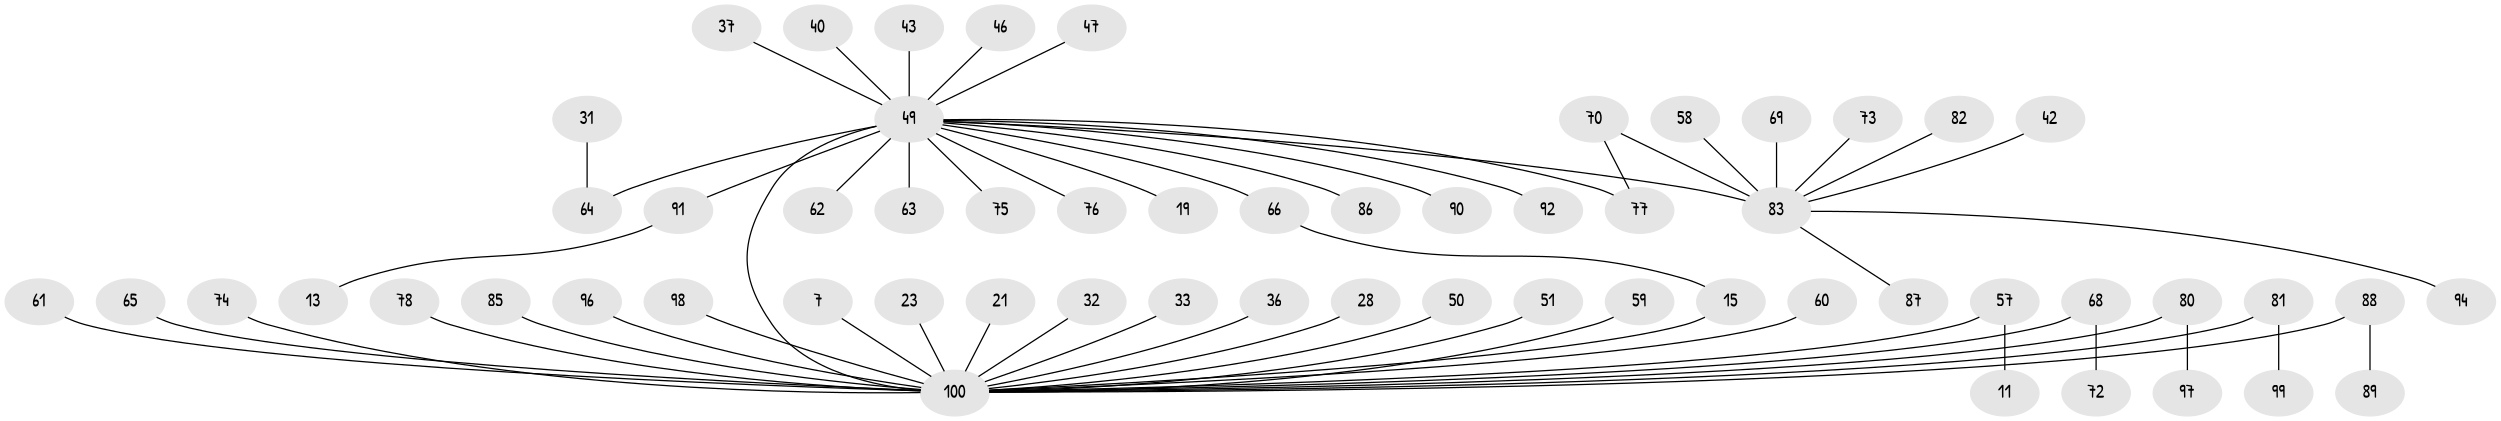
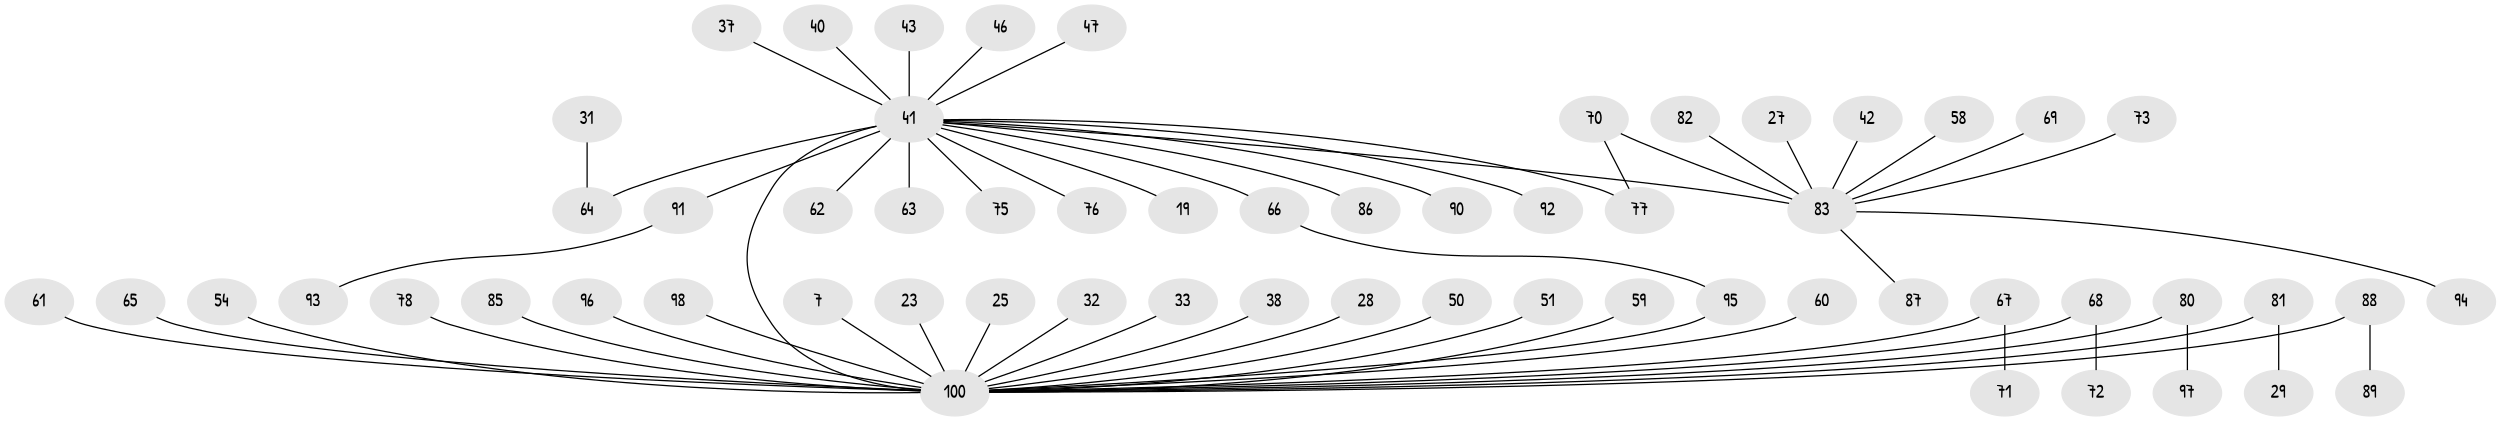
(909, 119) -> (909, 119)
none -> (1777, 119)
(222, 302) -> (222, 302)
(313, 302) -> (313, 302)
(1000, 302) -> (1000, 302)
(1274, 302) -> (1274, 302)
(1731, 302) -> (1731, 302)
(2005, 302) -> (2005, 302)
(2005, 393) -> (2005, 393)
(2279, 393) -> (2279, 393)
